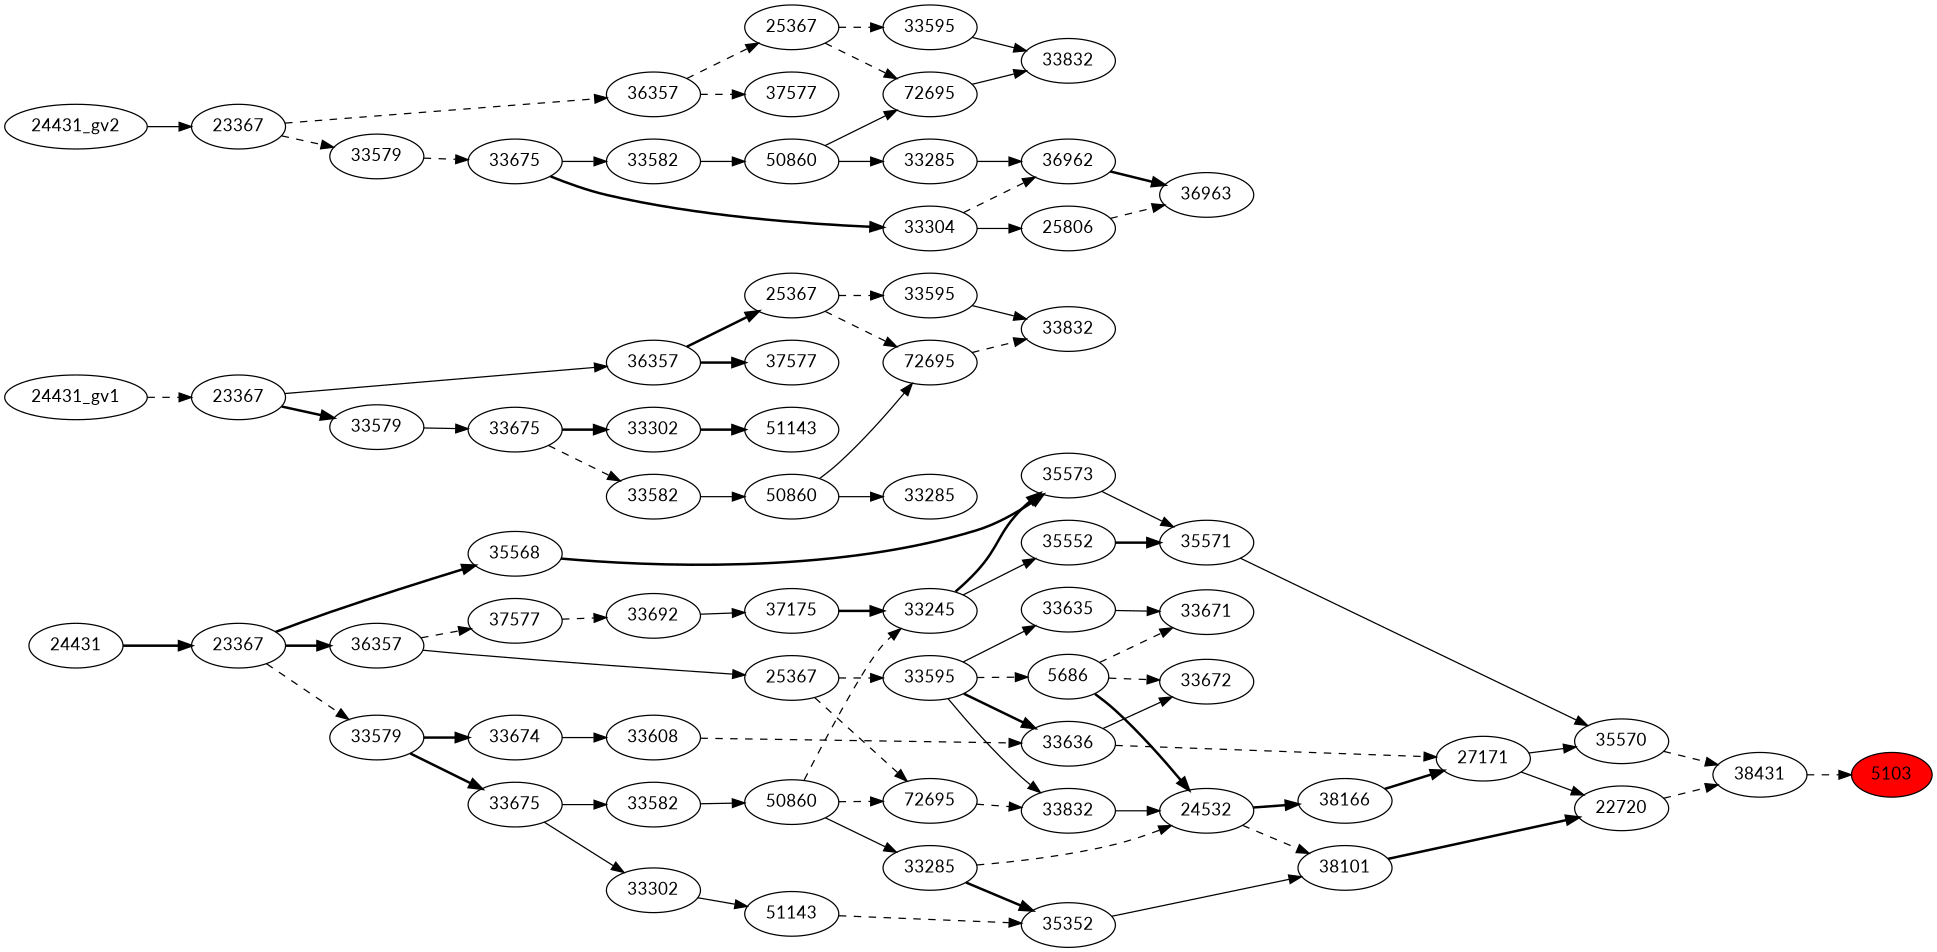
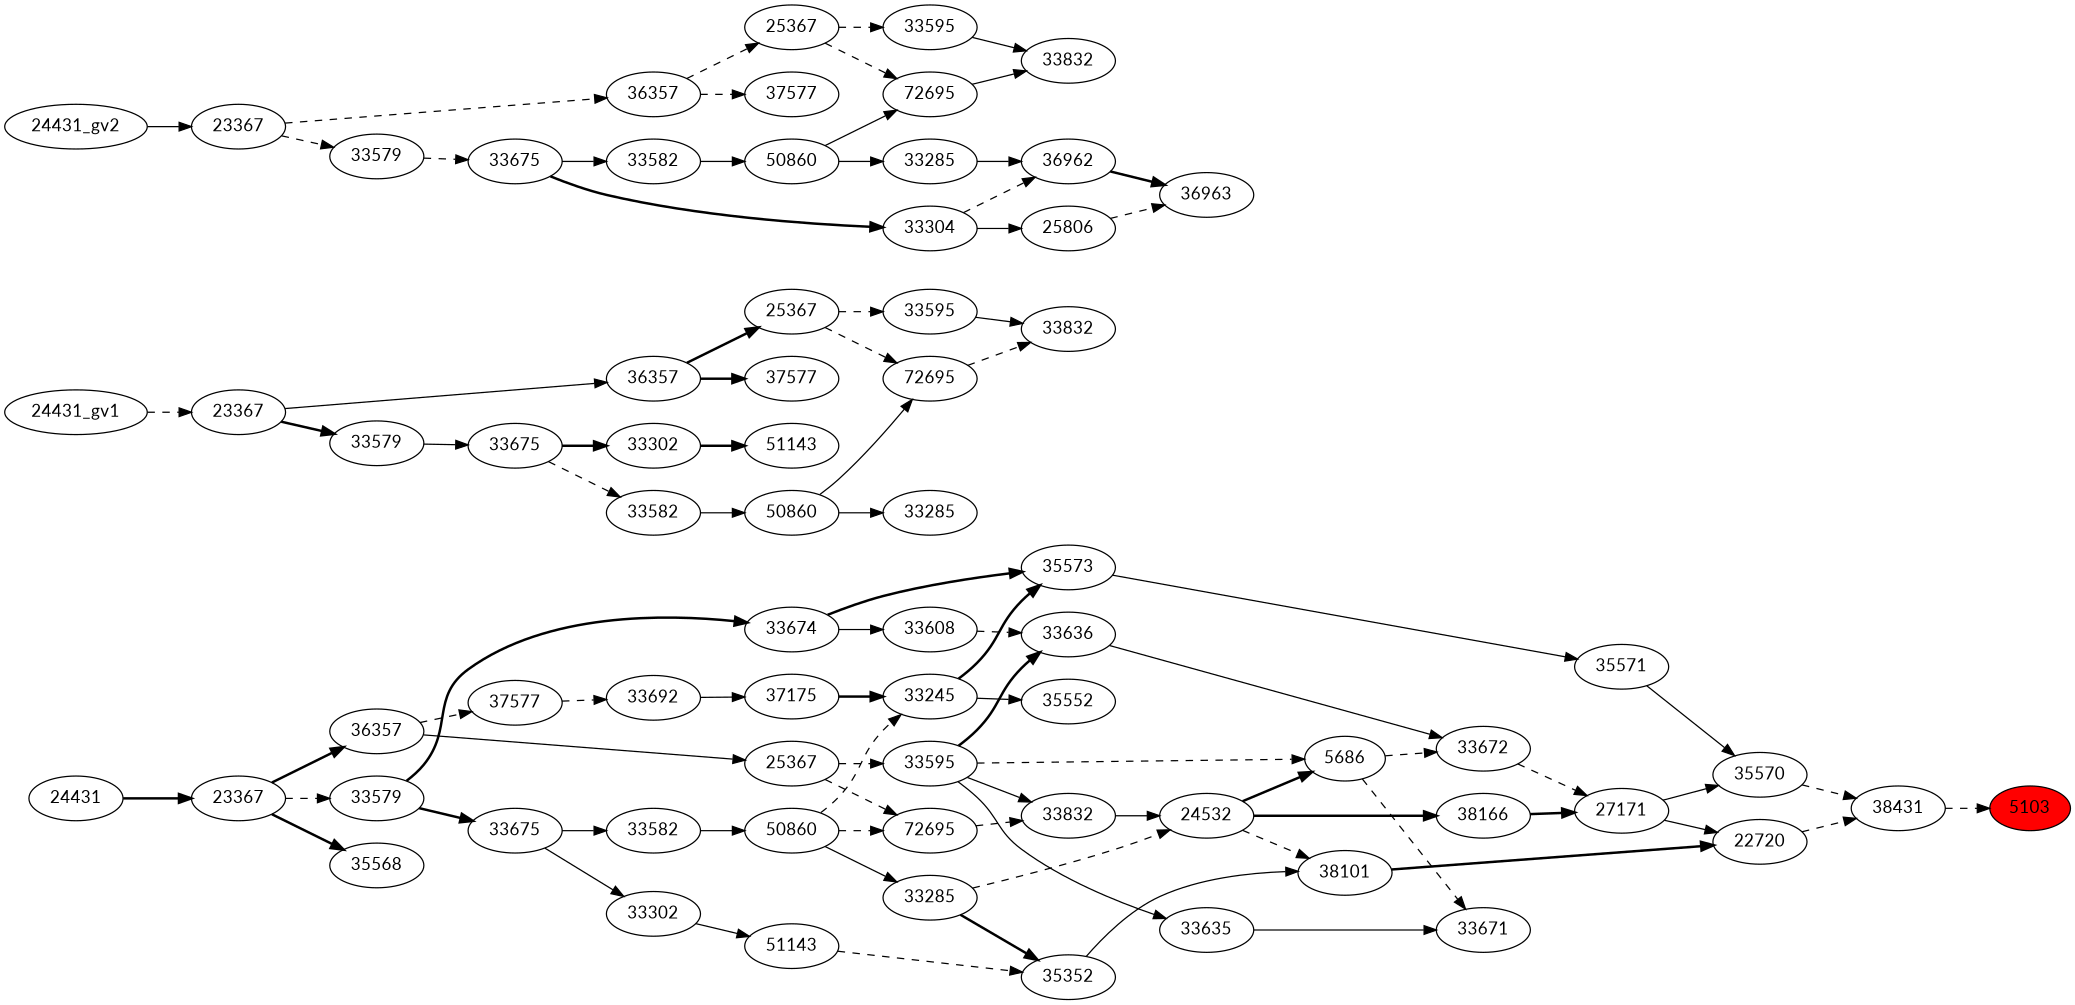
(1131, 543) -> none
(802, 561) -> (917, 588)
(1140, 735) -> (1271, 789)
(1270, 751) -> (1547, 777)
